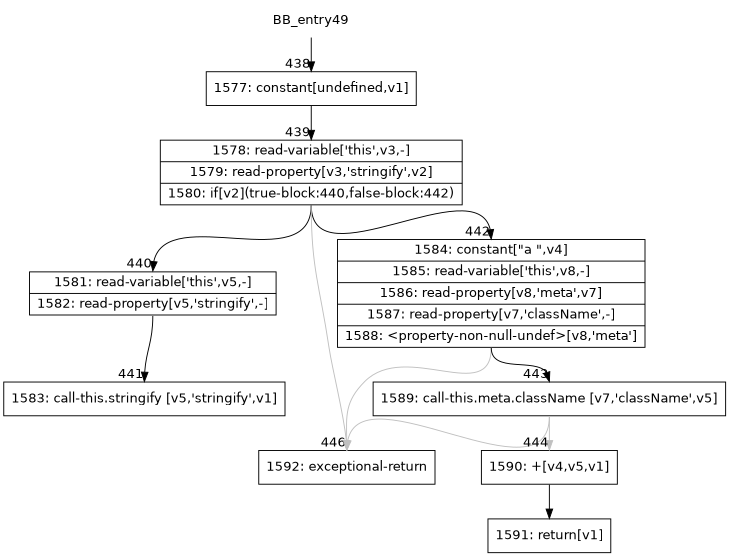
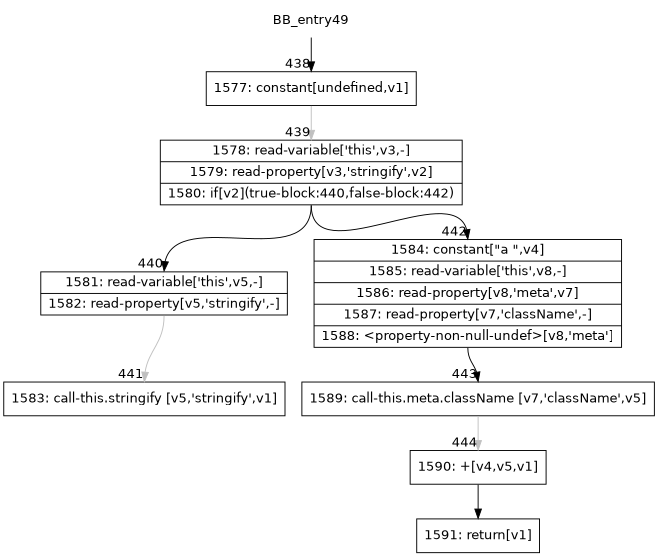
(311, 118) -> (311, 118)
(150, 344) -> (156, 345)
(347, 467) -> none
